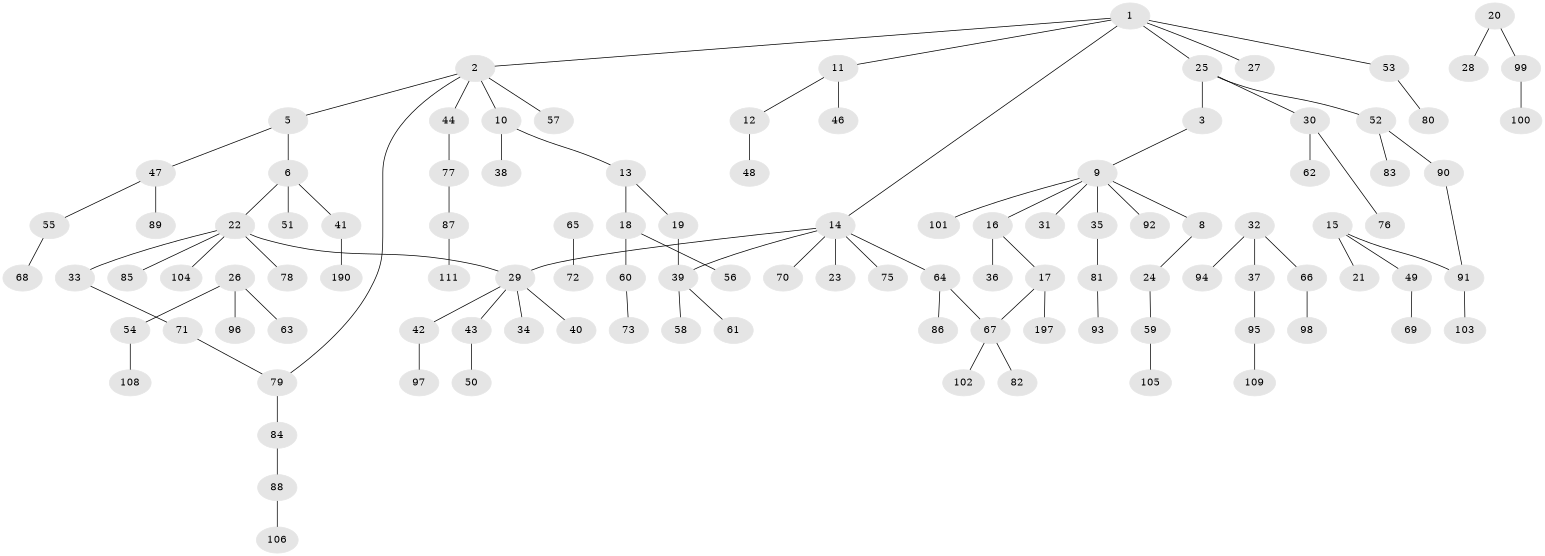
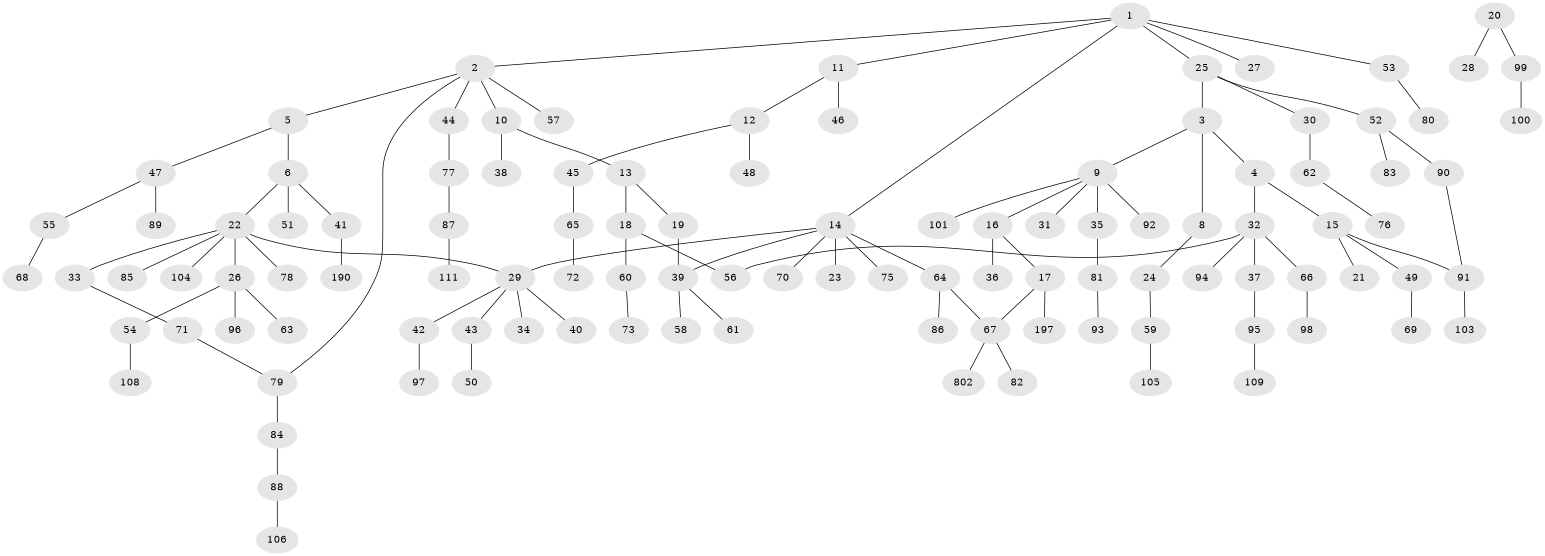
none -> (573, 173)
none -> (1255, 173)
(1347, 173) -> (1348, 199)
(1150, 199) -> (1202, 173)
none -> (235, 252)
none -> (1005, 253)
(964, 383) -> (964, 383)
